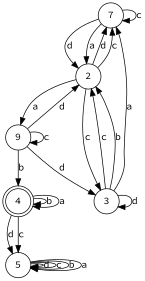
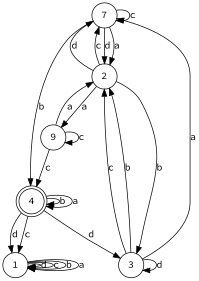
none -> (42, 90)
(62, 107) -> (70, 107)
(88, 137) -> (160, 168)
(21, 168) -> (48, 168)
(57, 171) -> (79, 234)
(18, 265) -> (15, 265)
